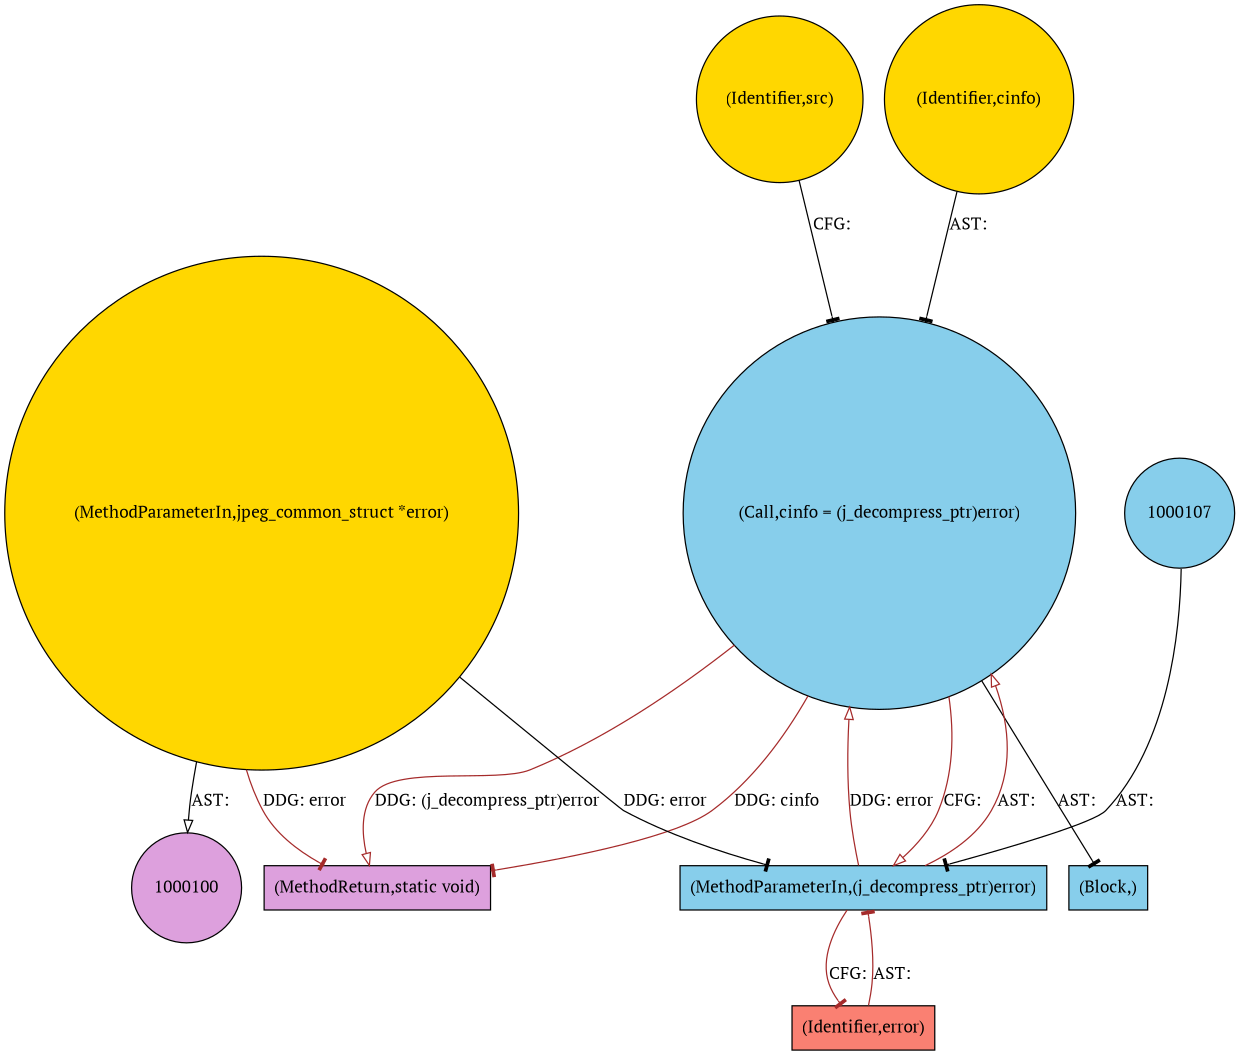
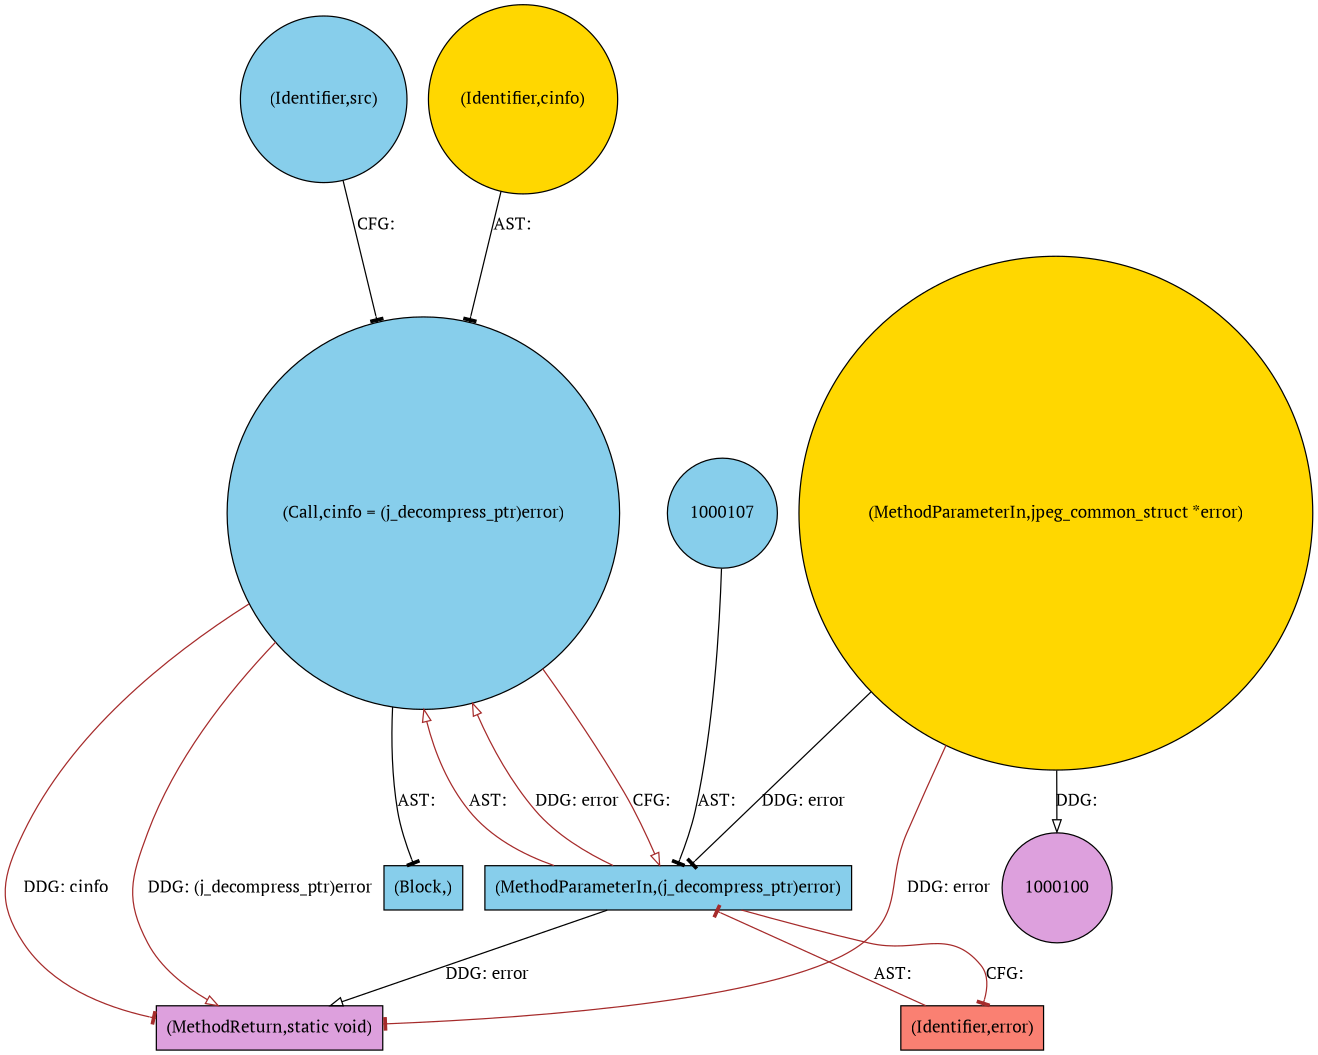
(780, 99) -> (324, 99)
(213, 801) -> (1079, 801)
none -> (475, 956)
